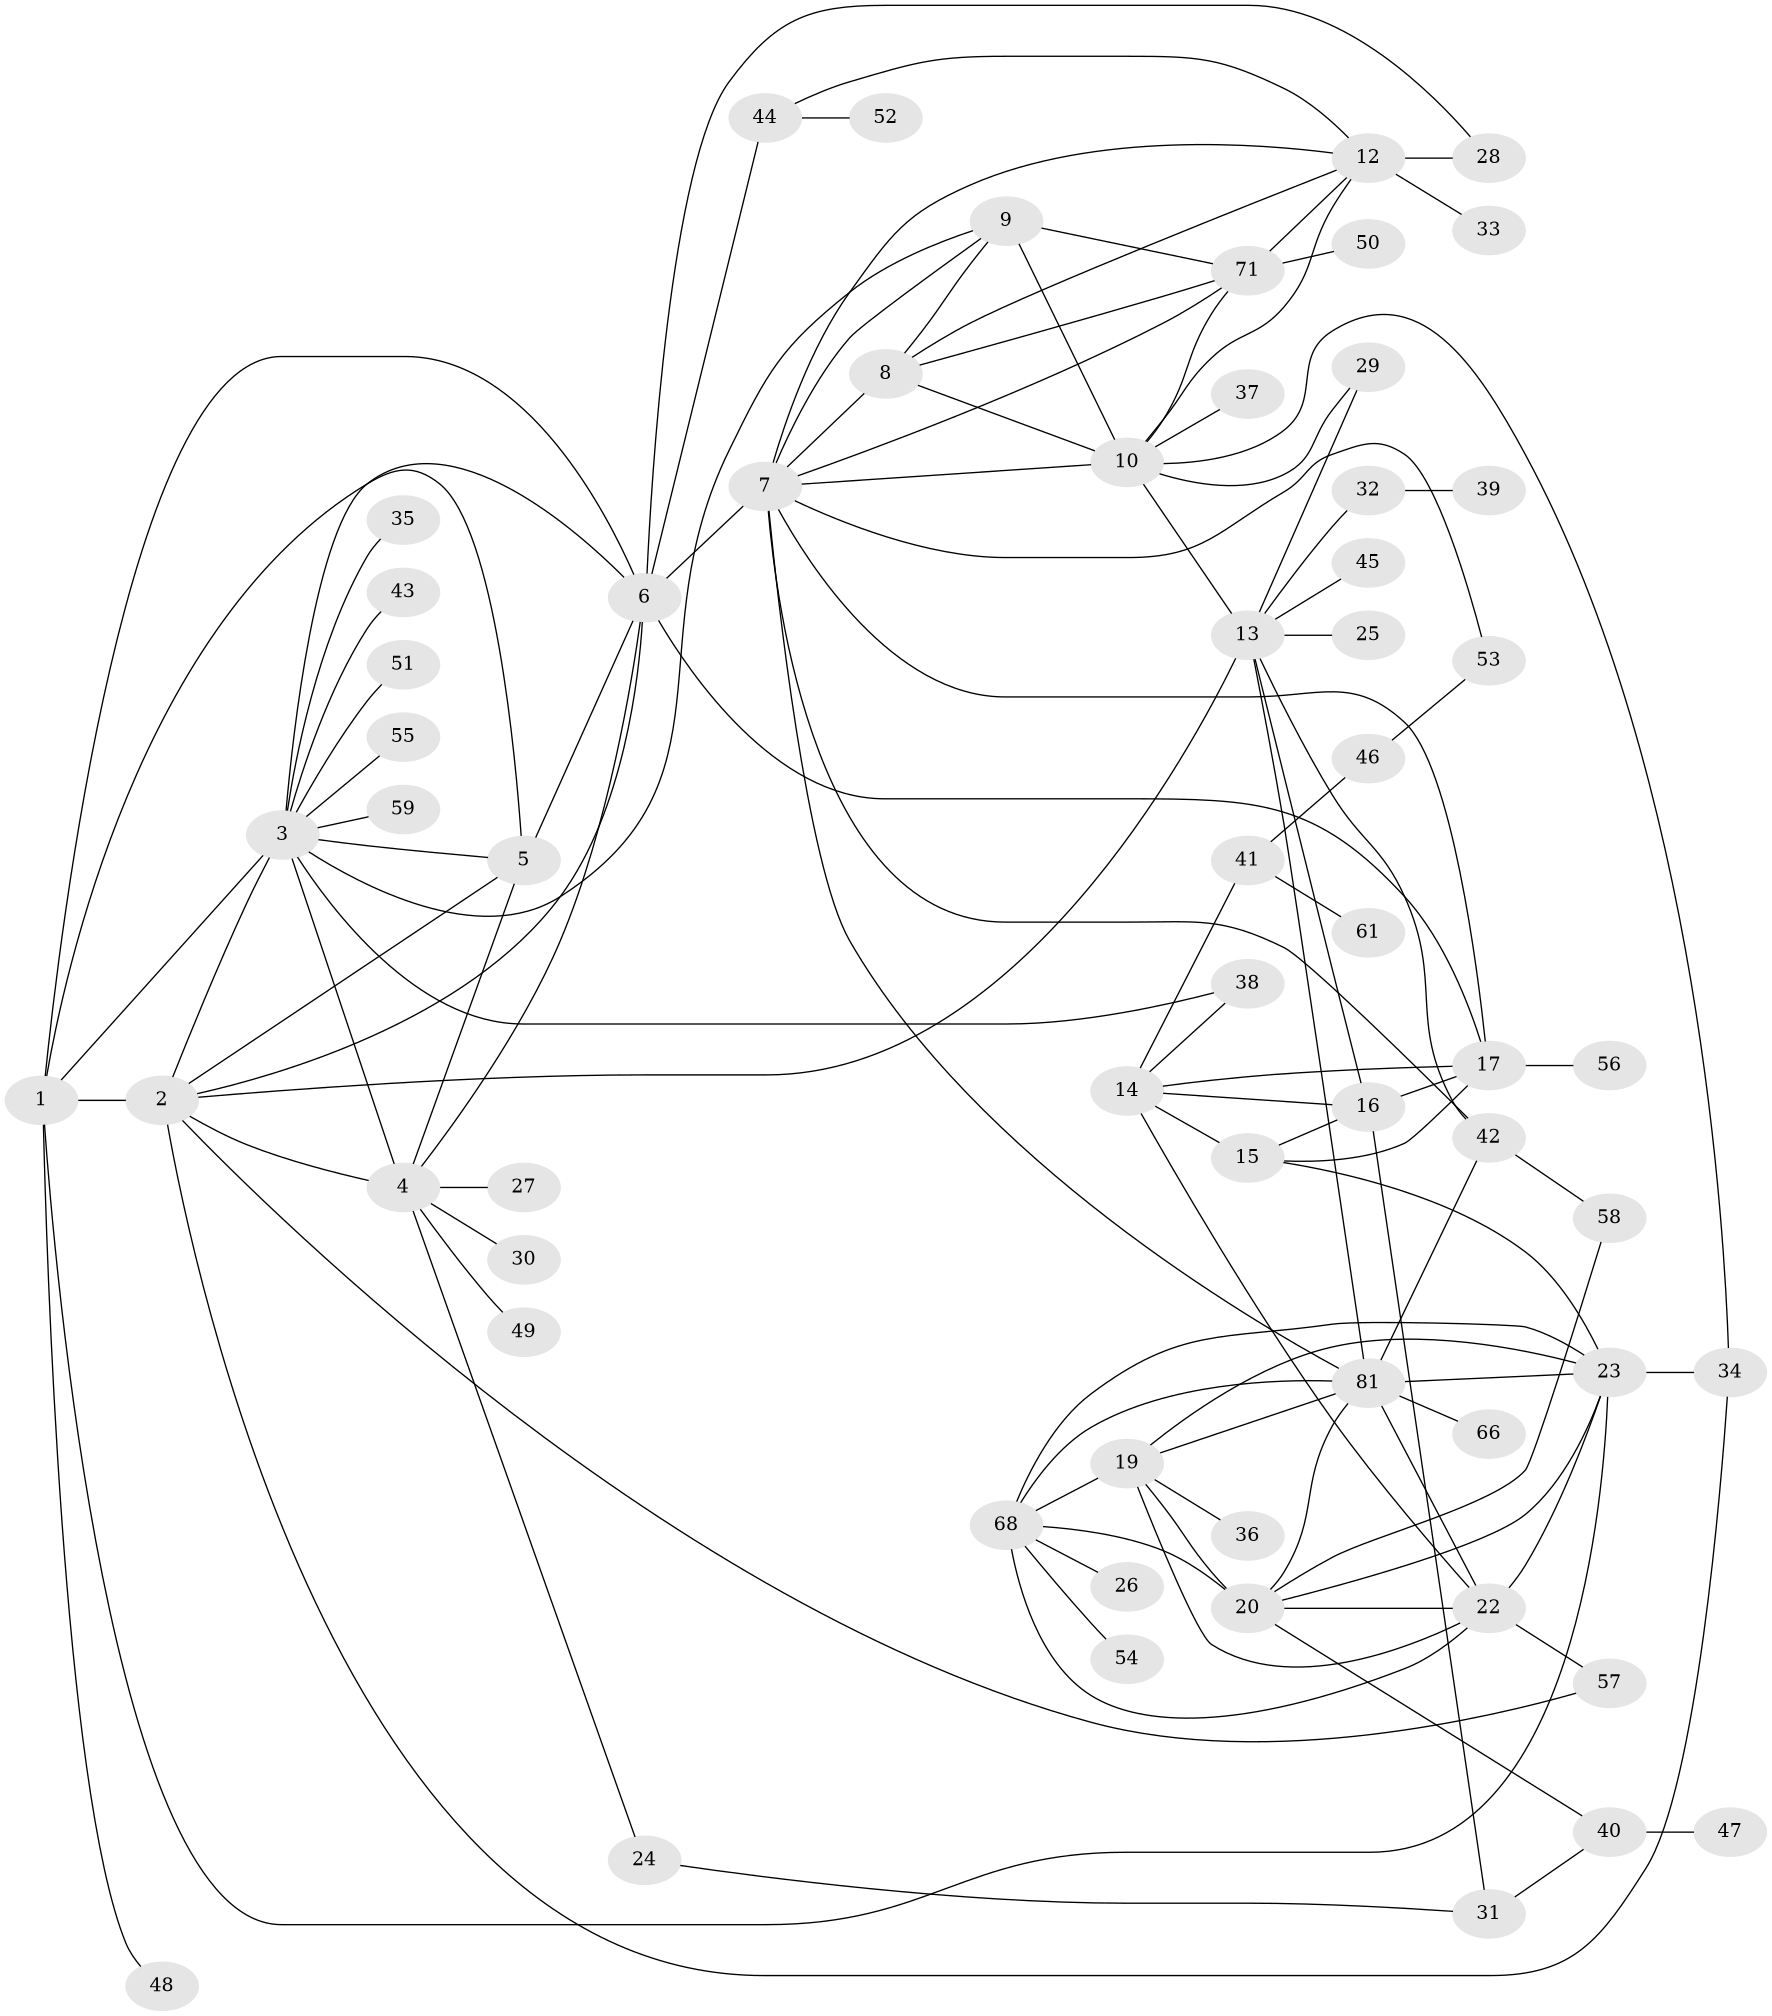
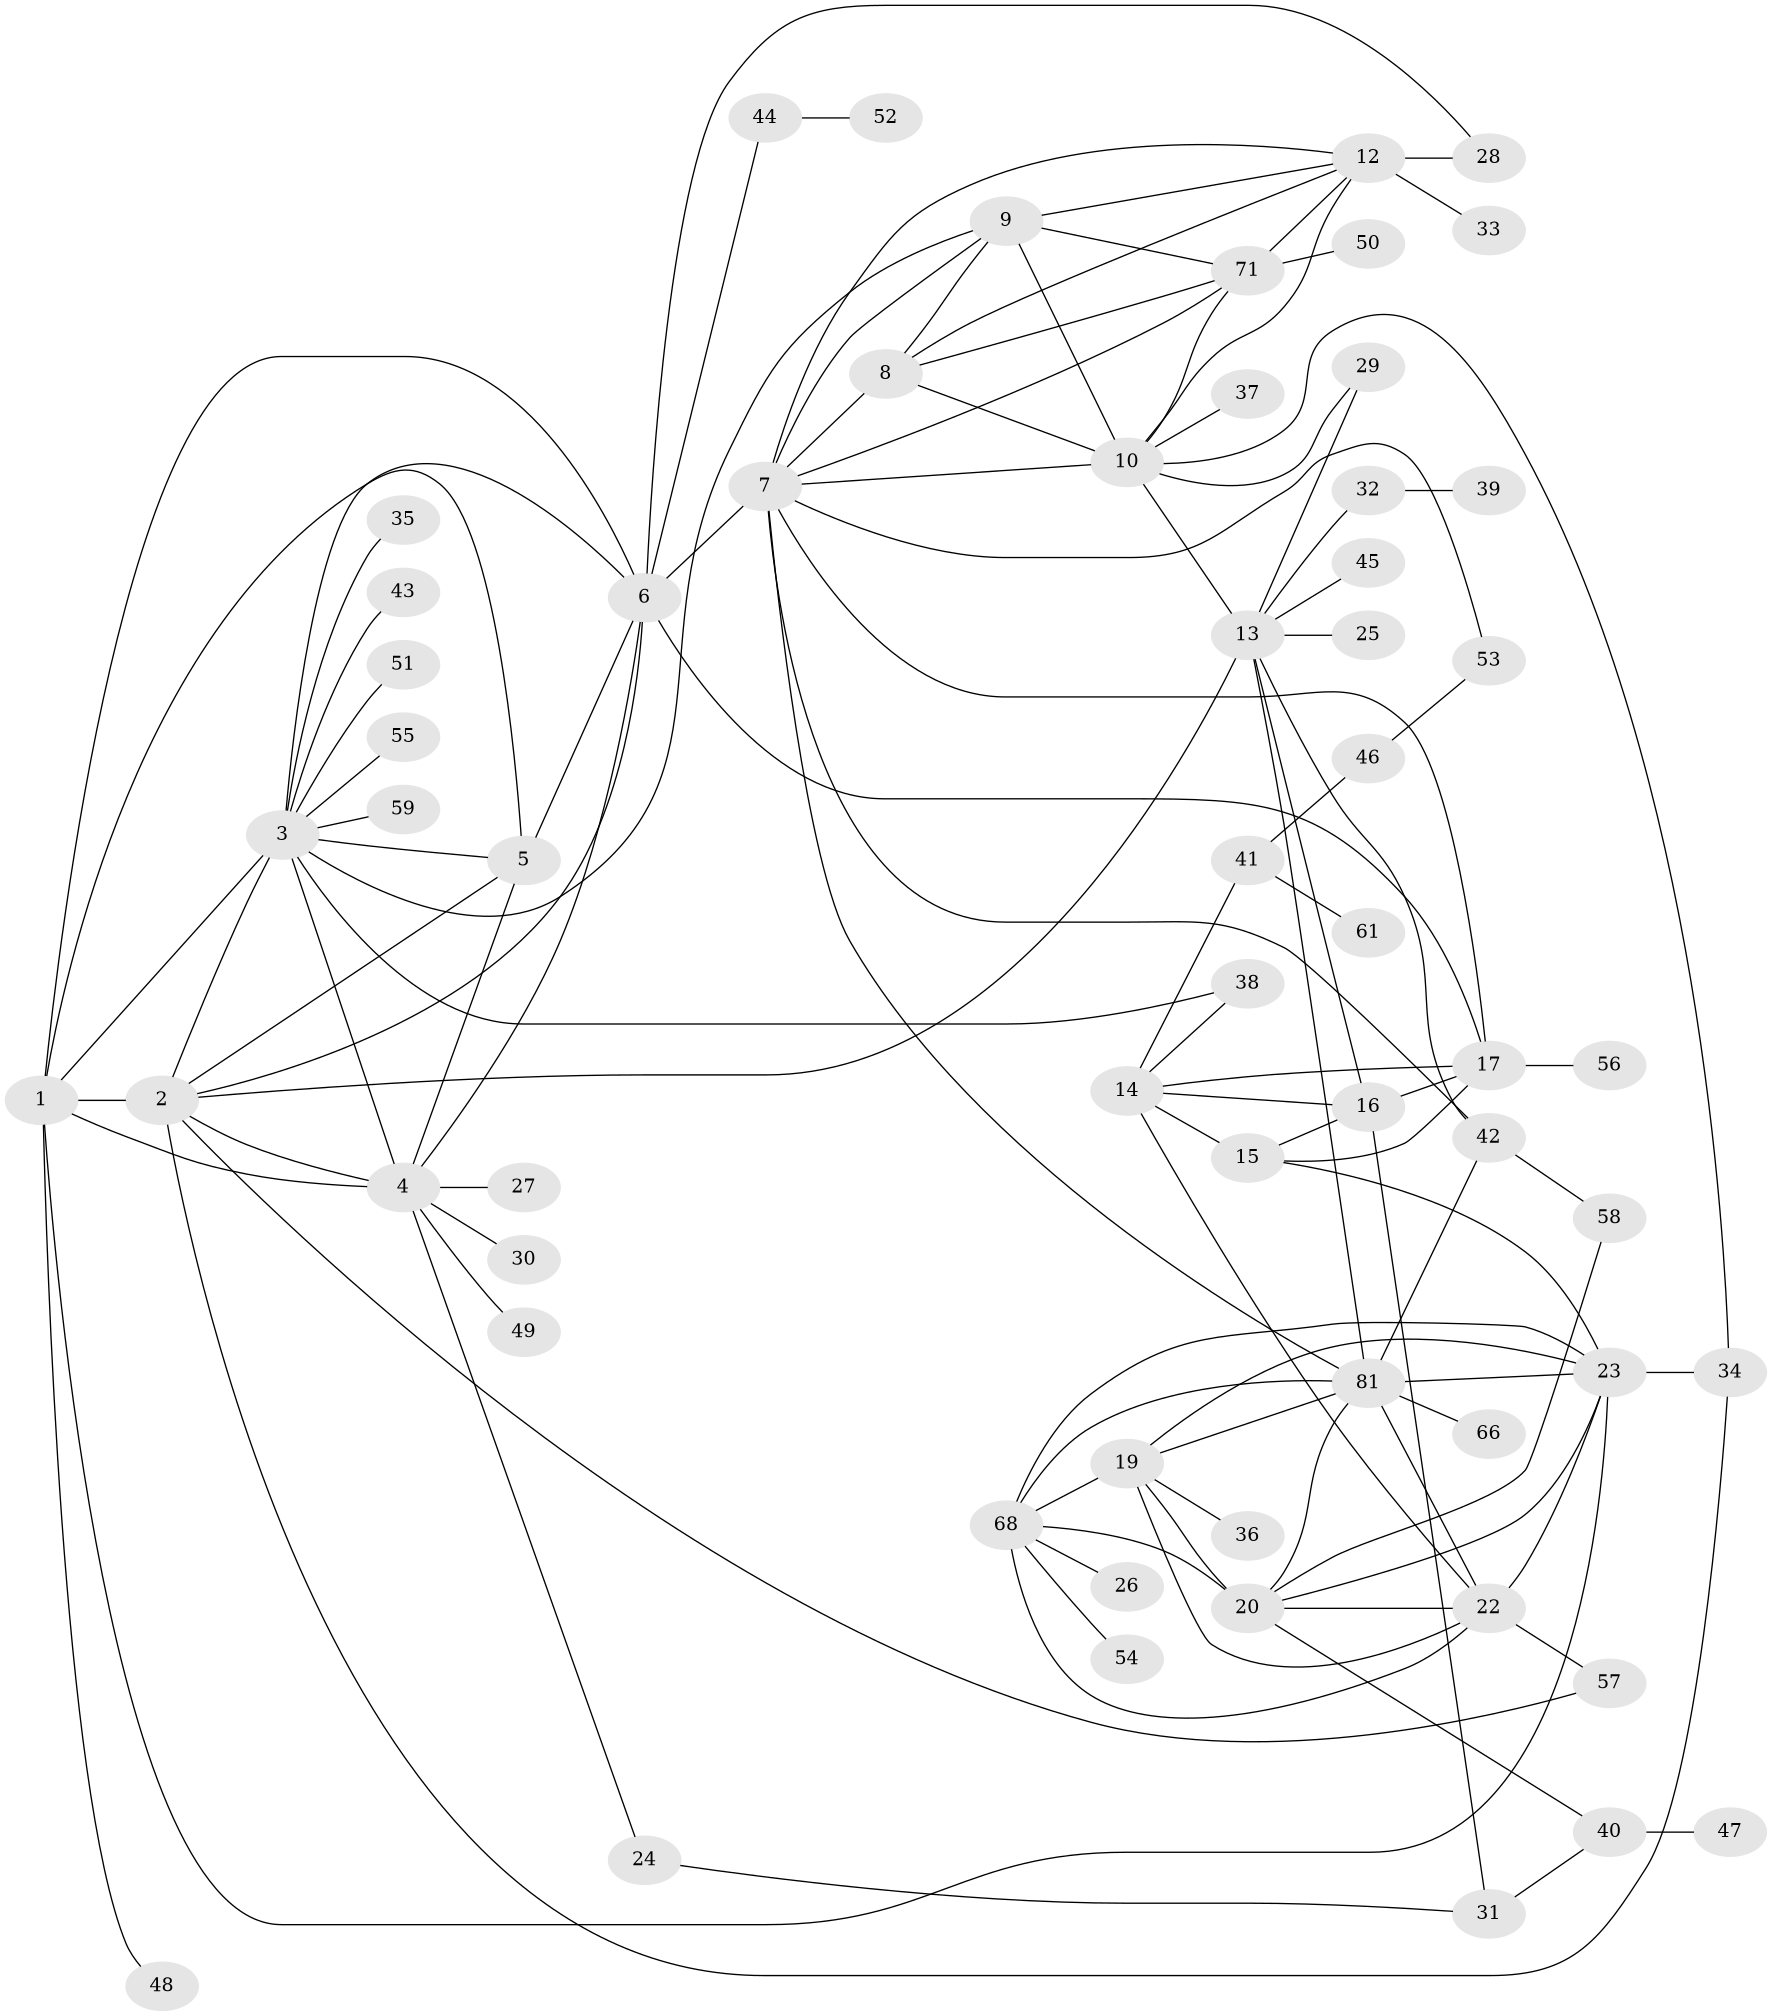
(1079, 56) -> (1187, 190)
none -> (215, 1167)
